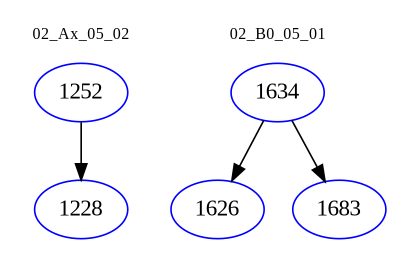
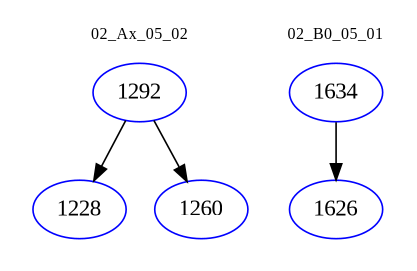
(81, 93) -> (140, 93)
none -> (201, 209)
(339, 209) -> none
